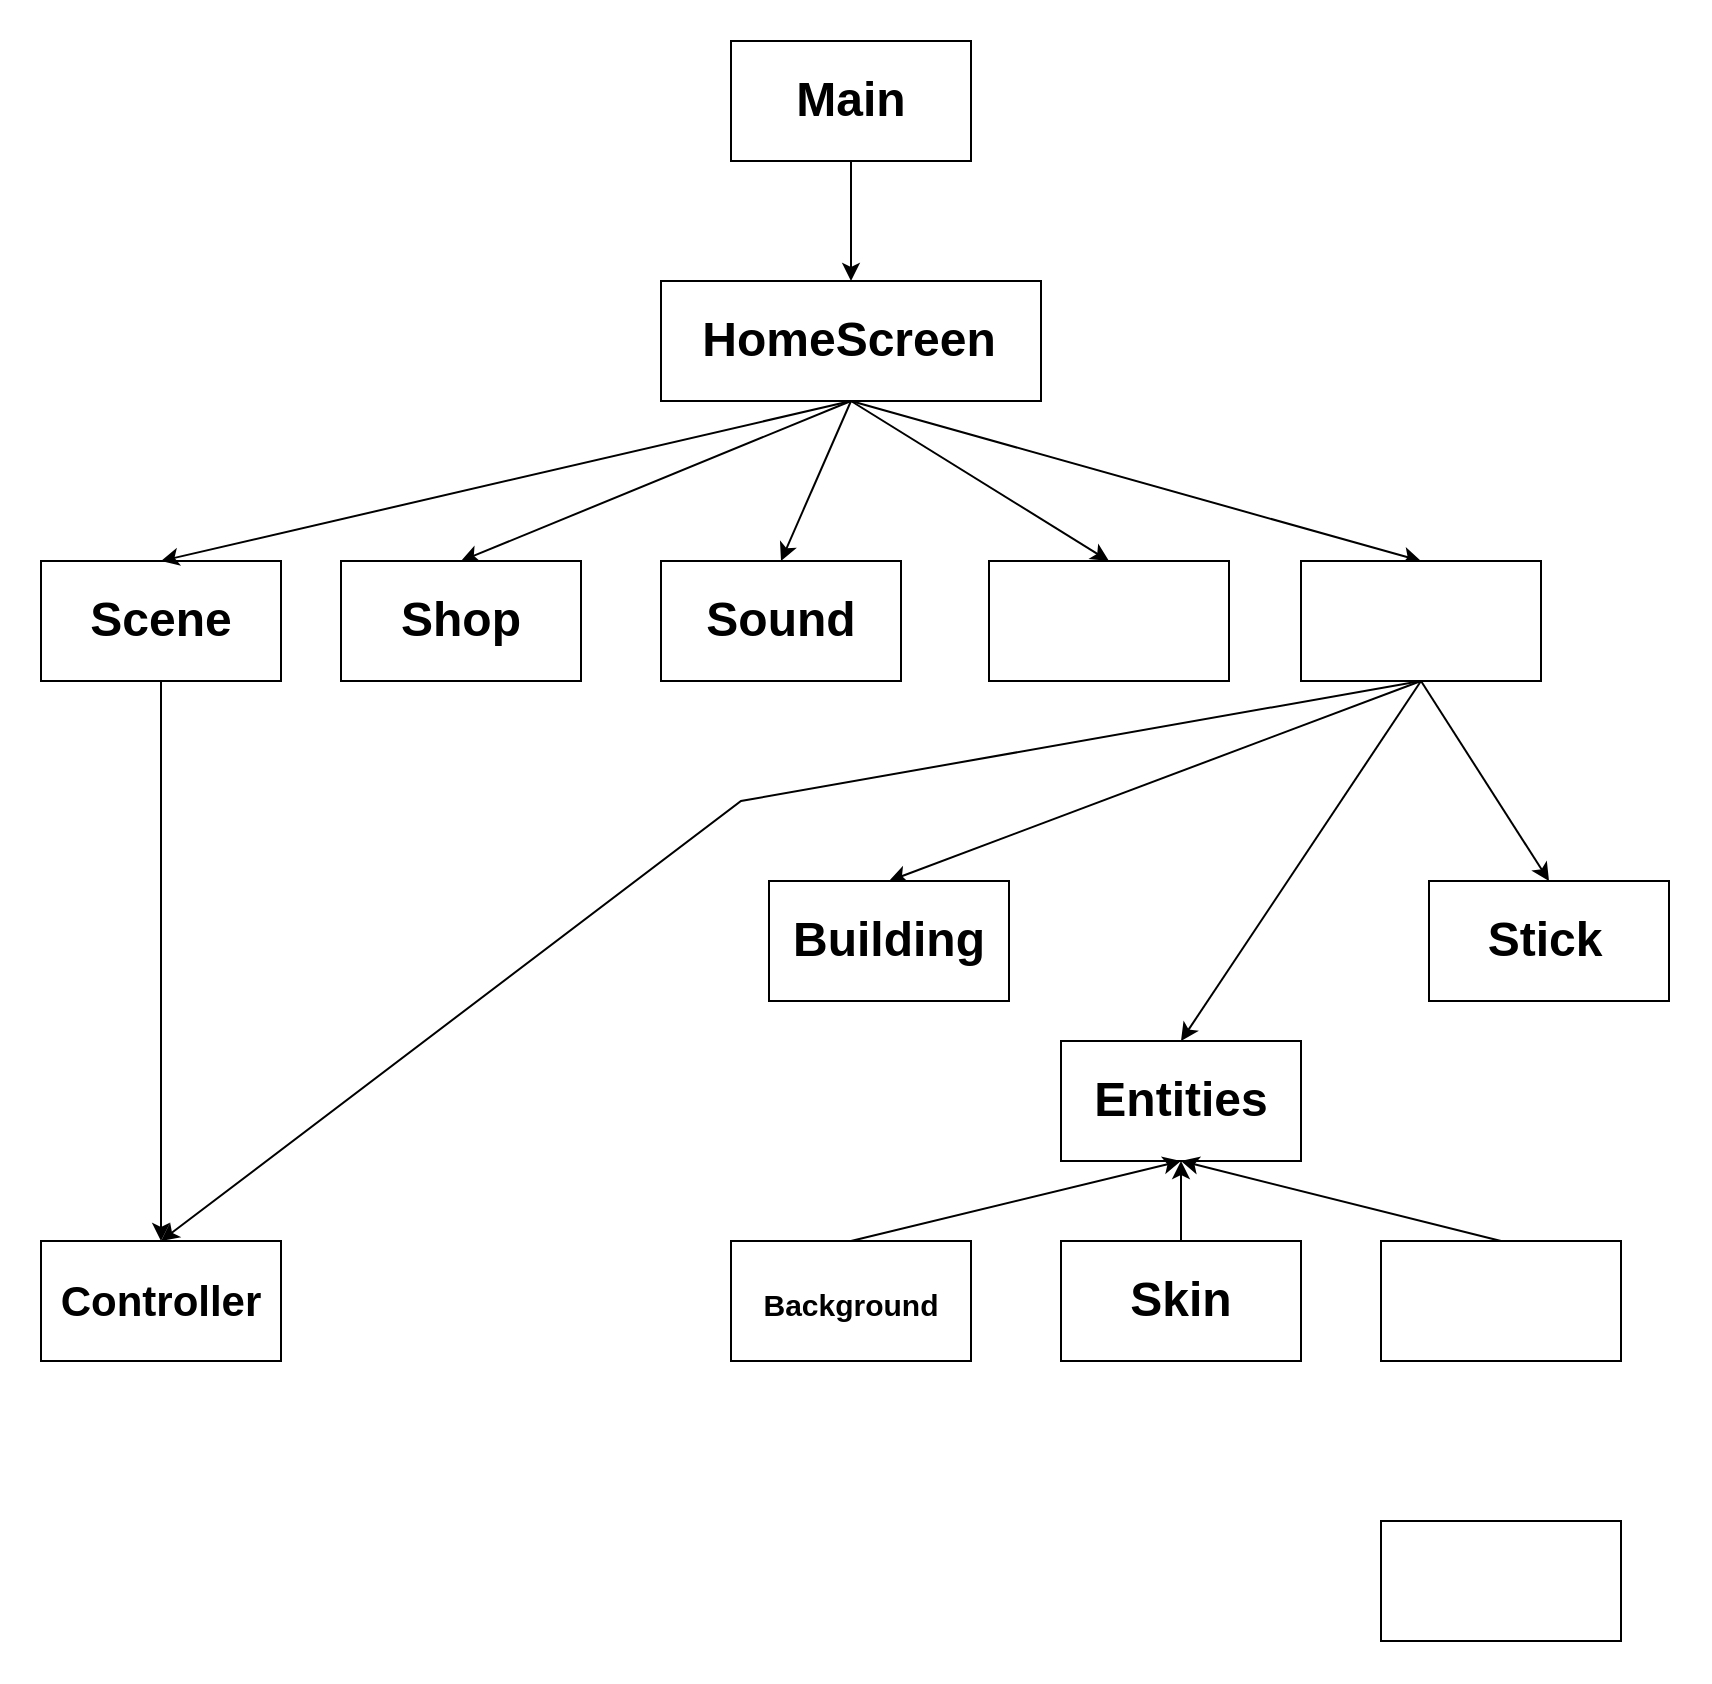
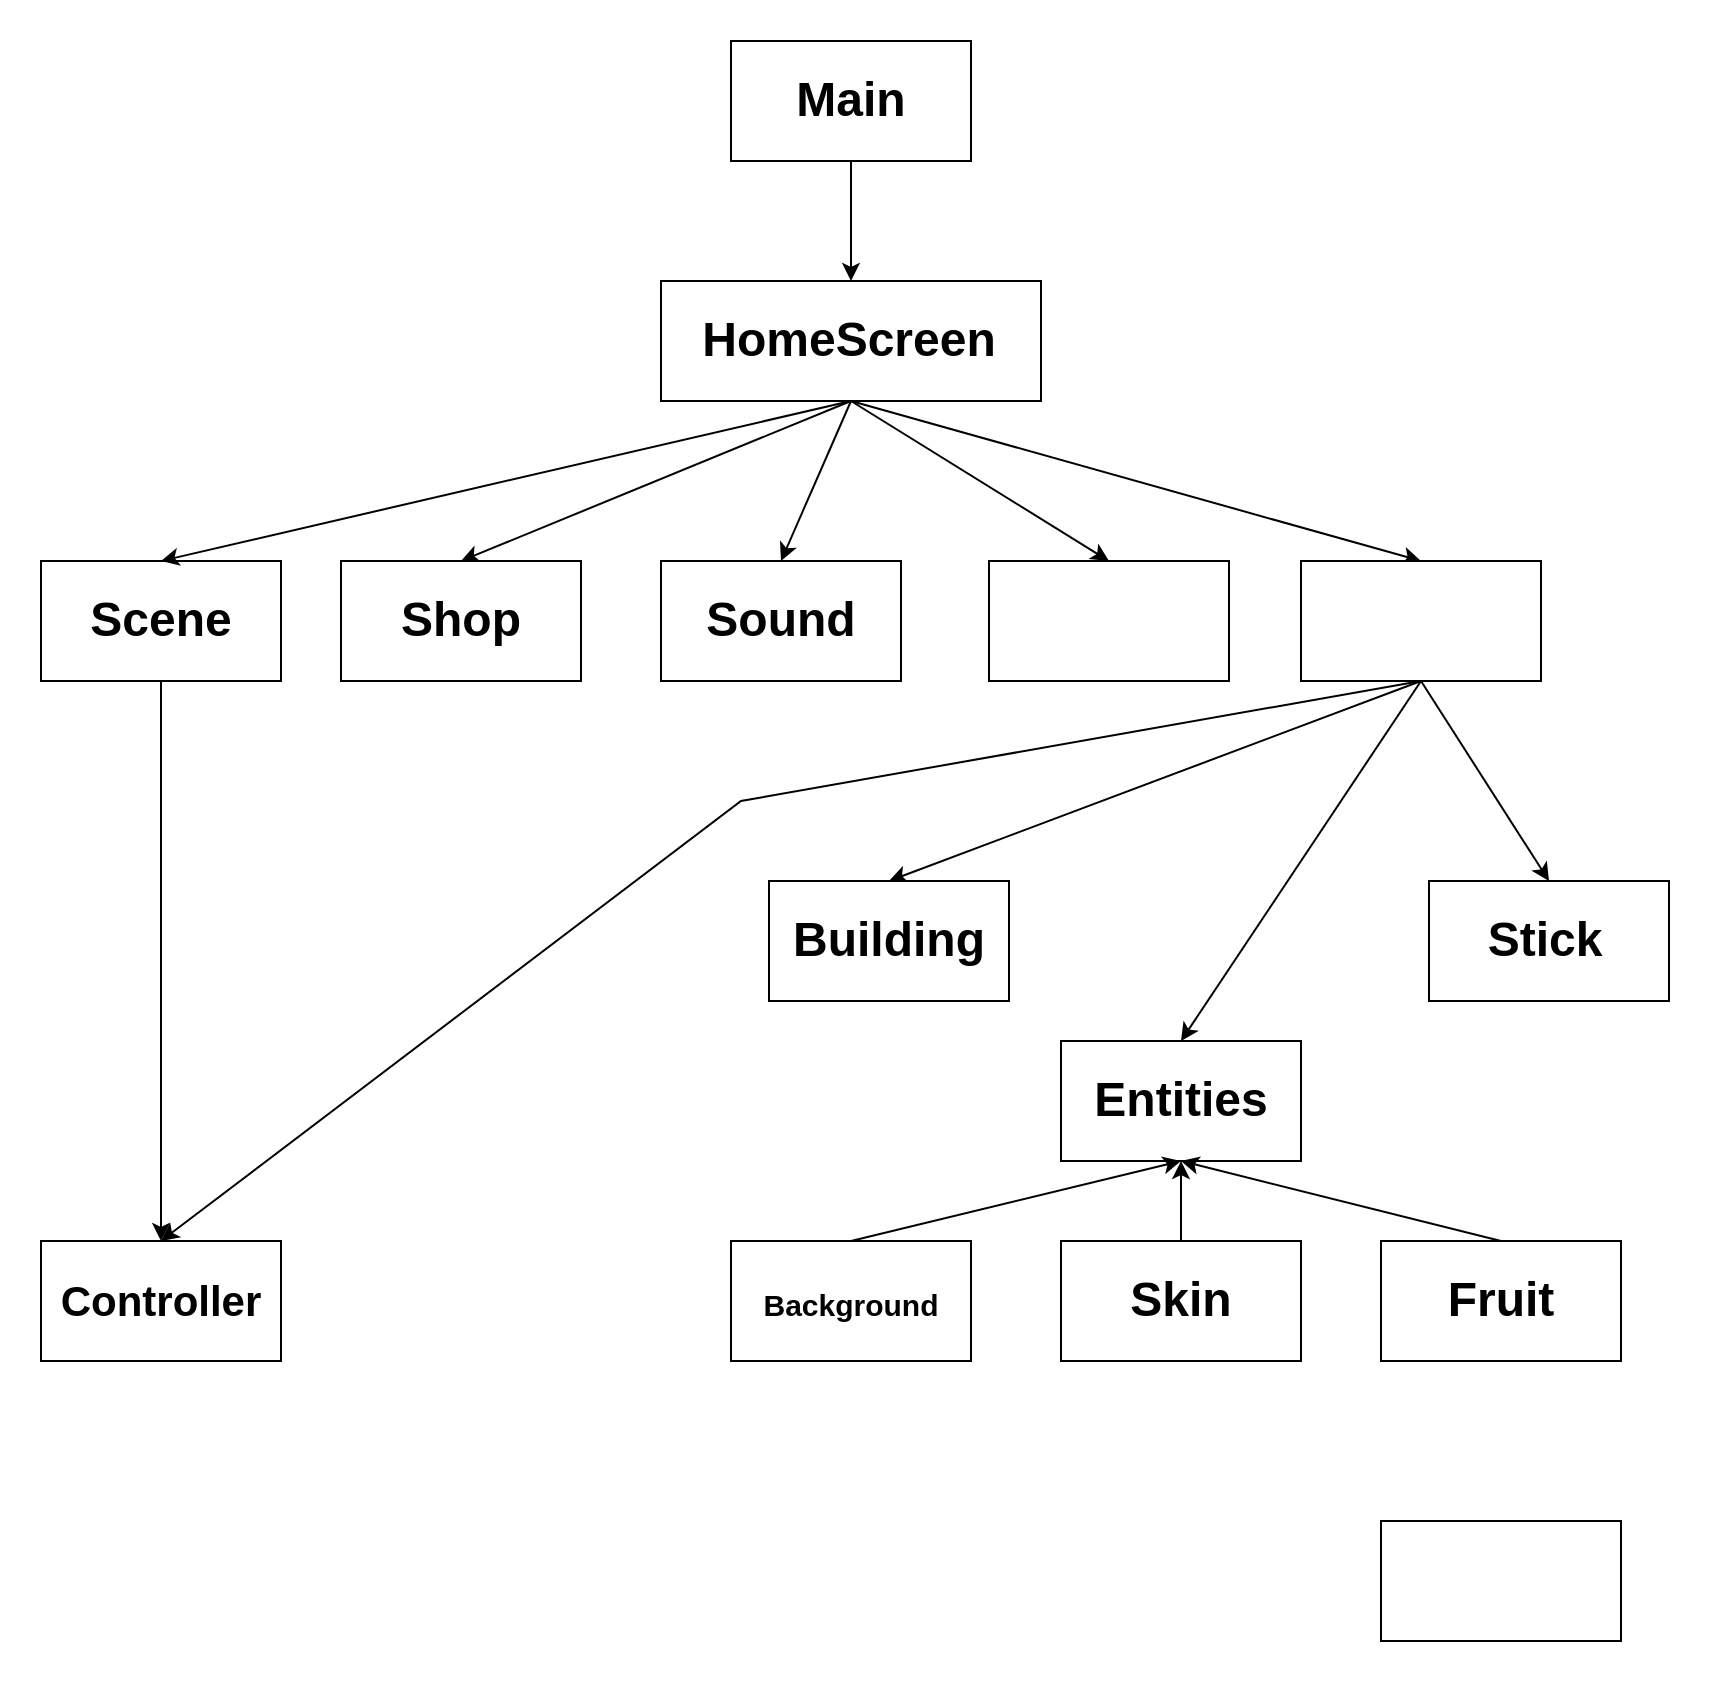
none -> (1501, 1301)
